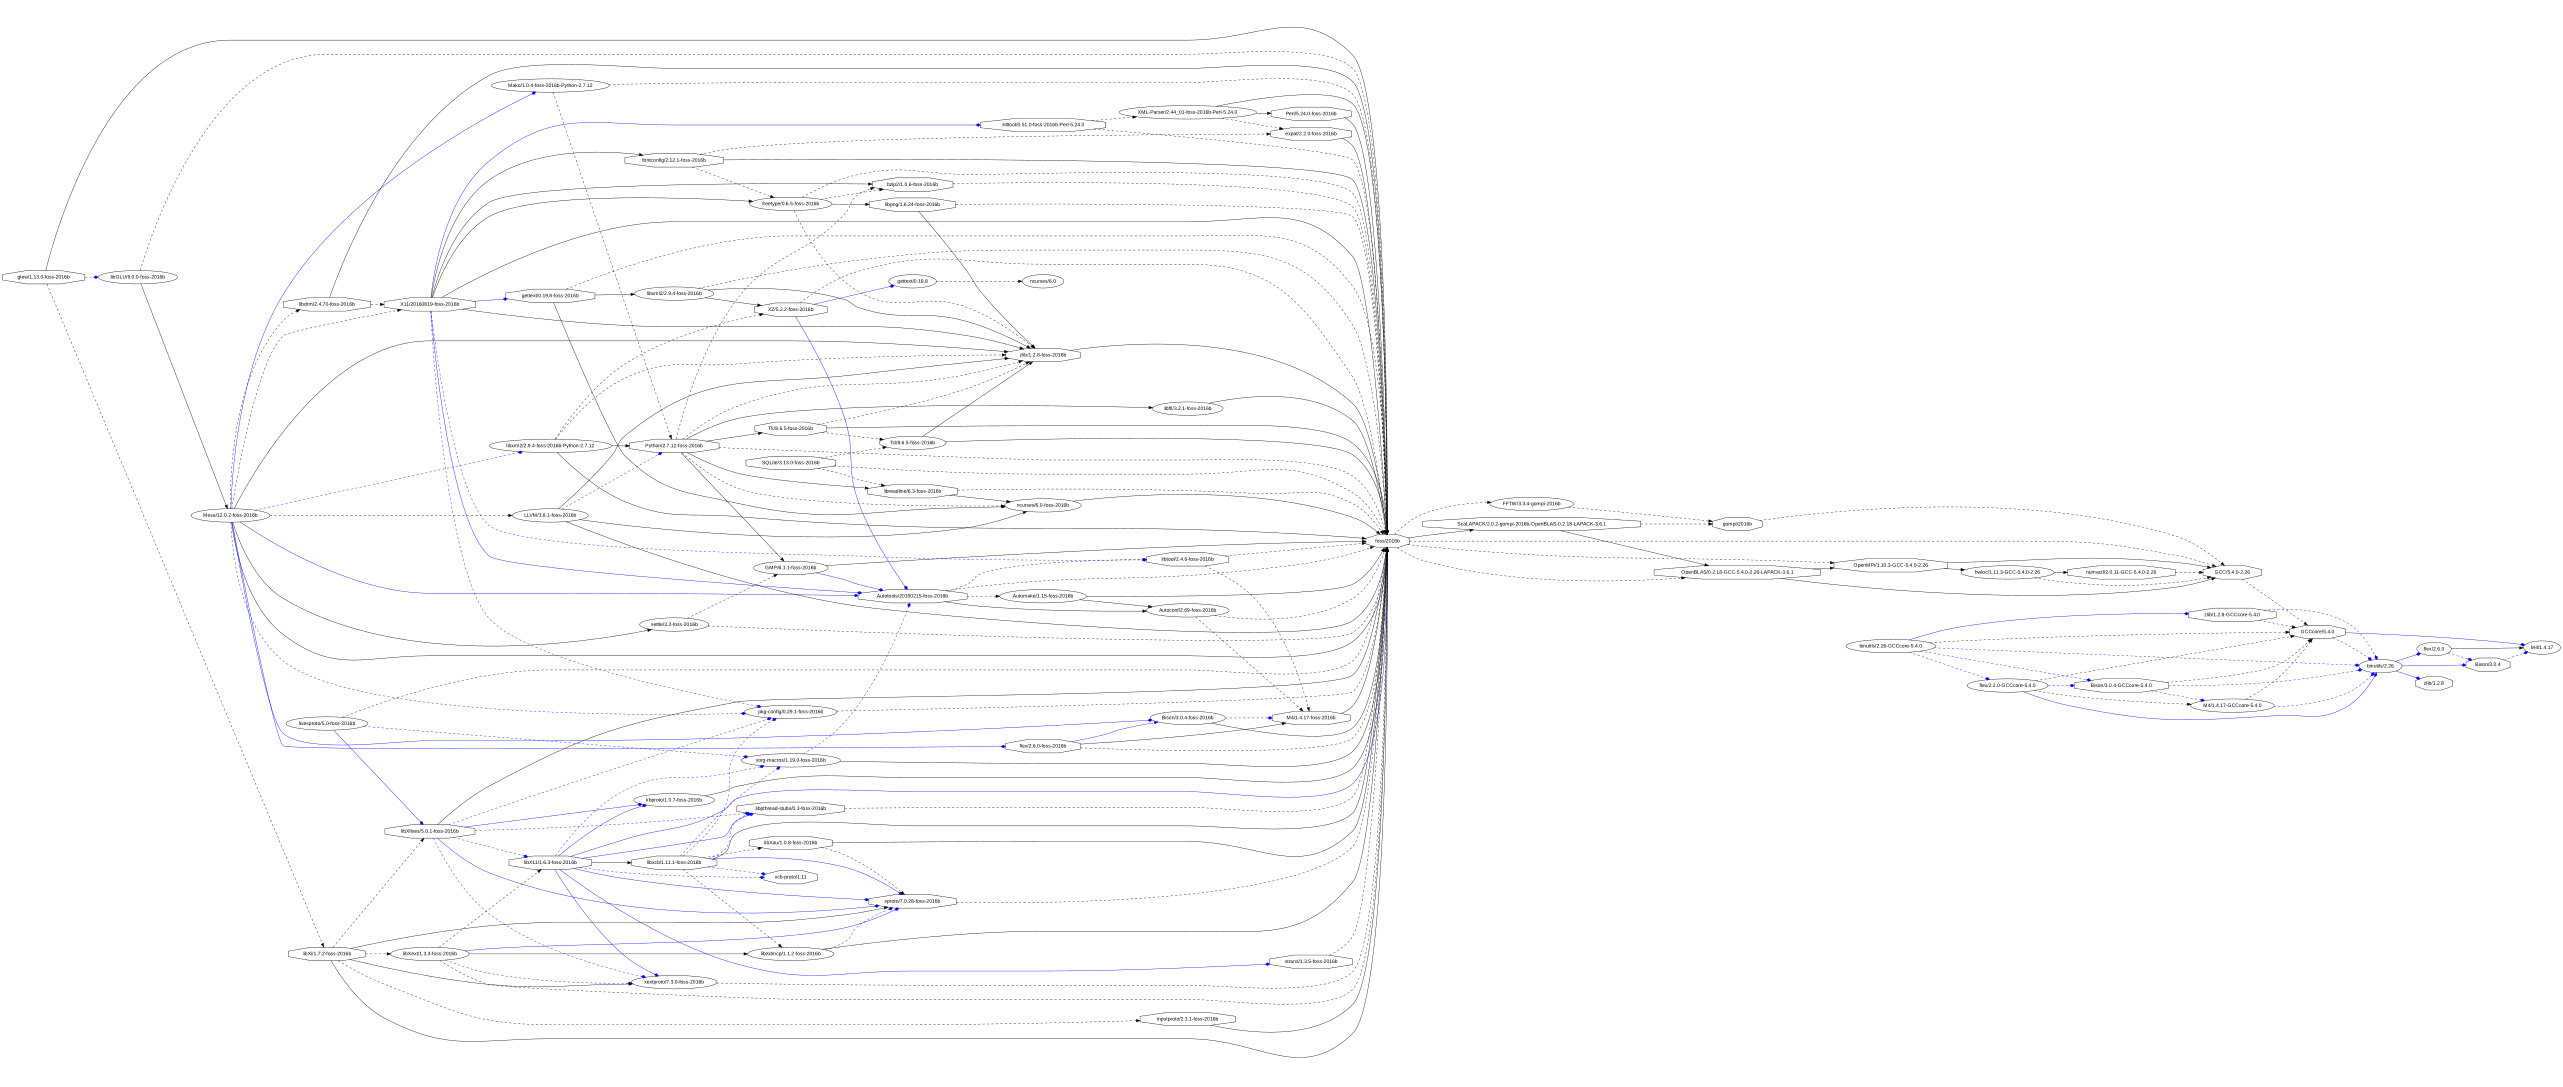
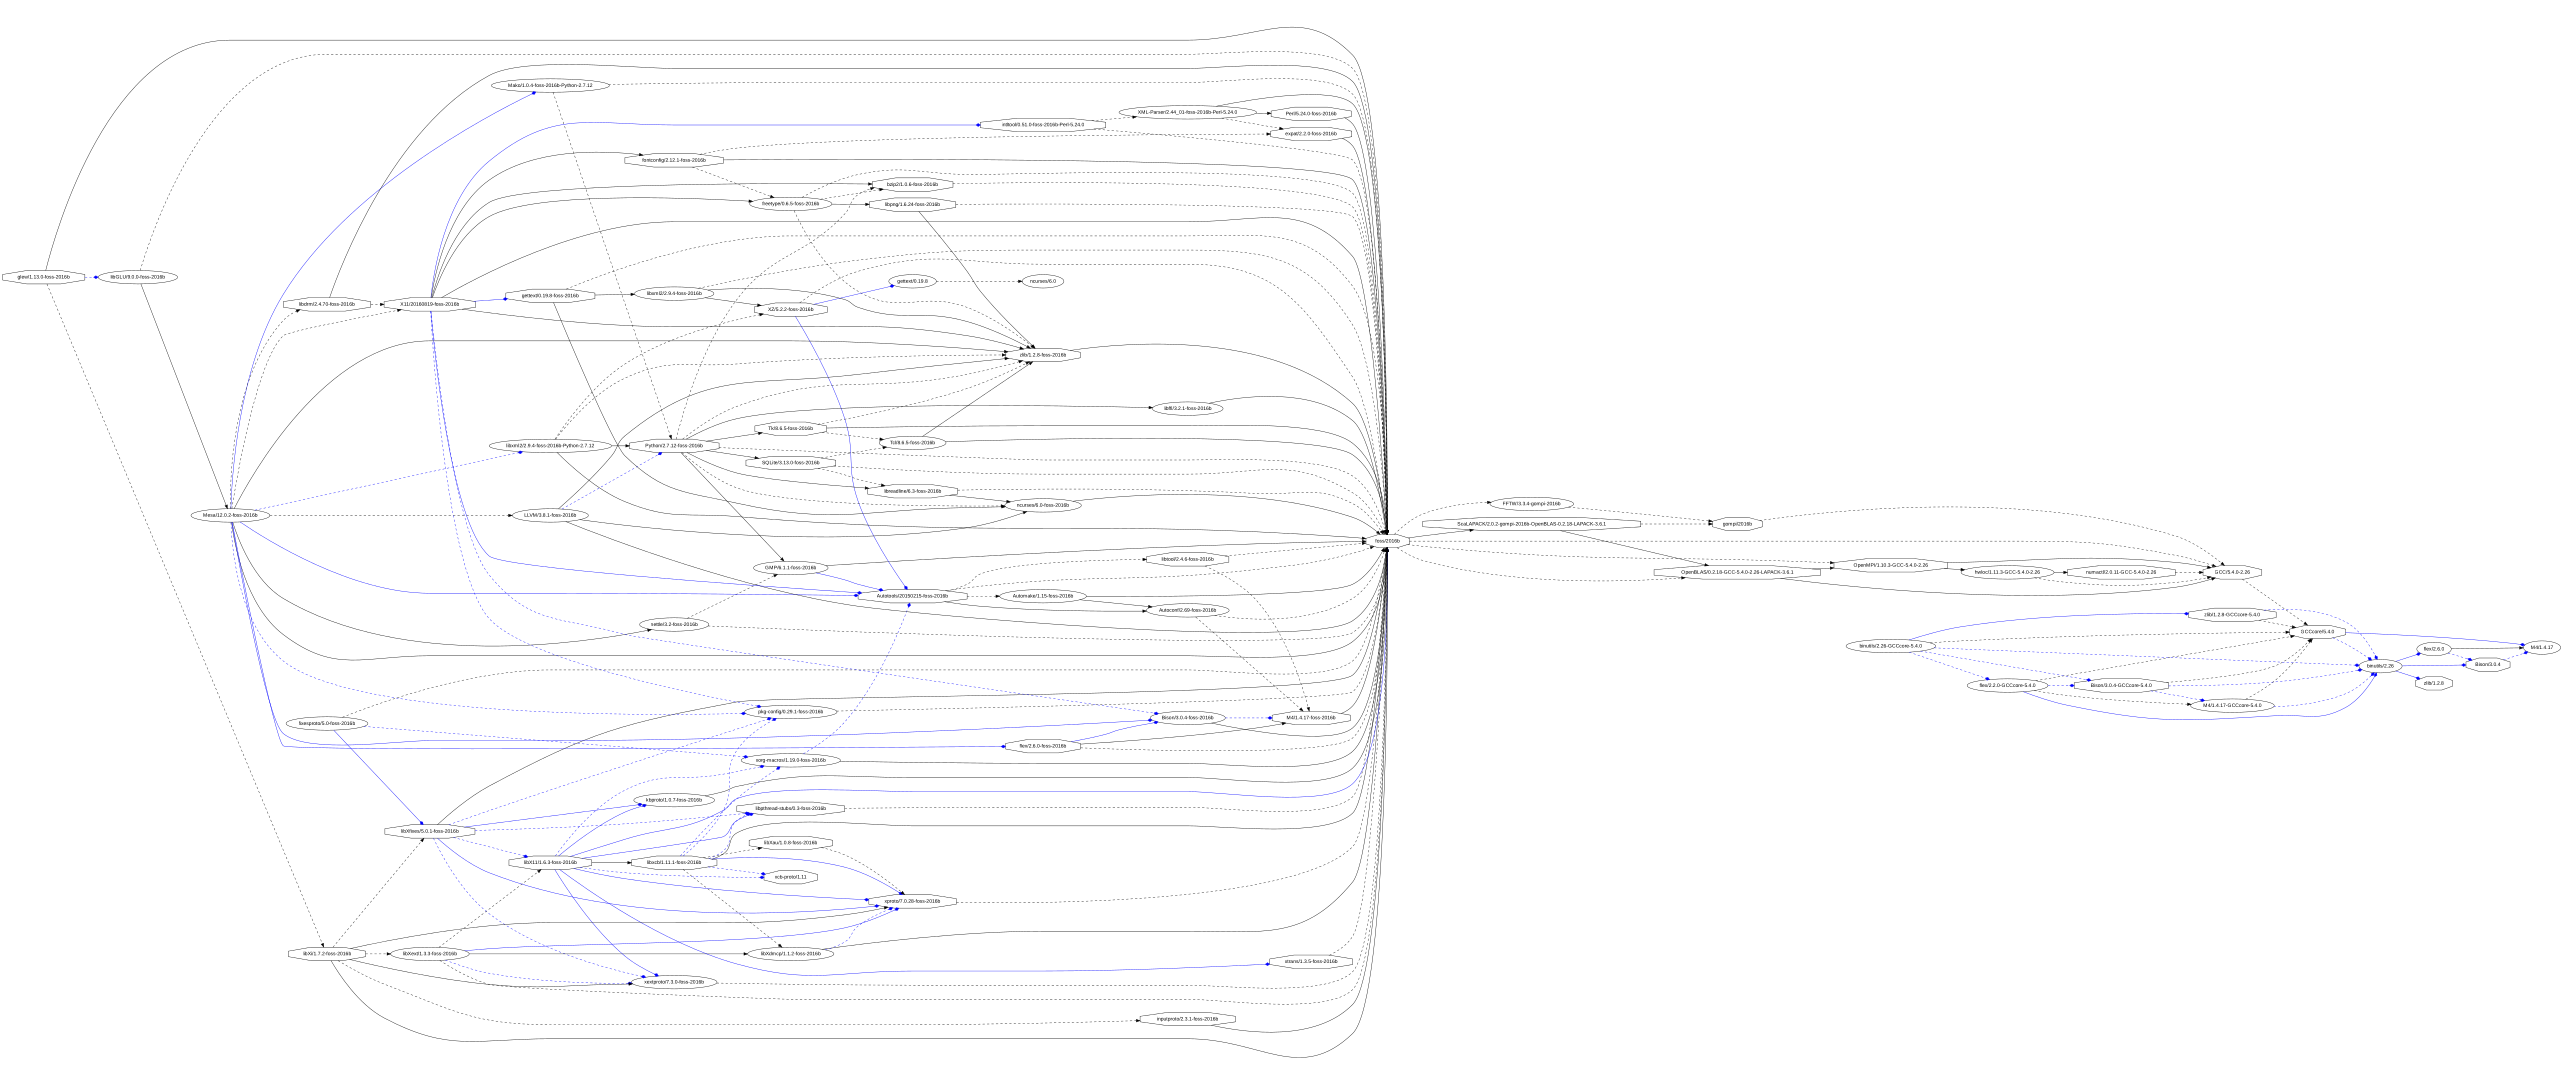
none -> (731, 454)
(702, 551) -> (679, 643)
(1112, 732) -> (1112, 732)
(1238, 847) -> none
